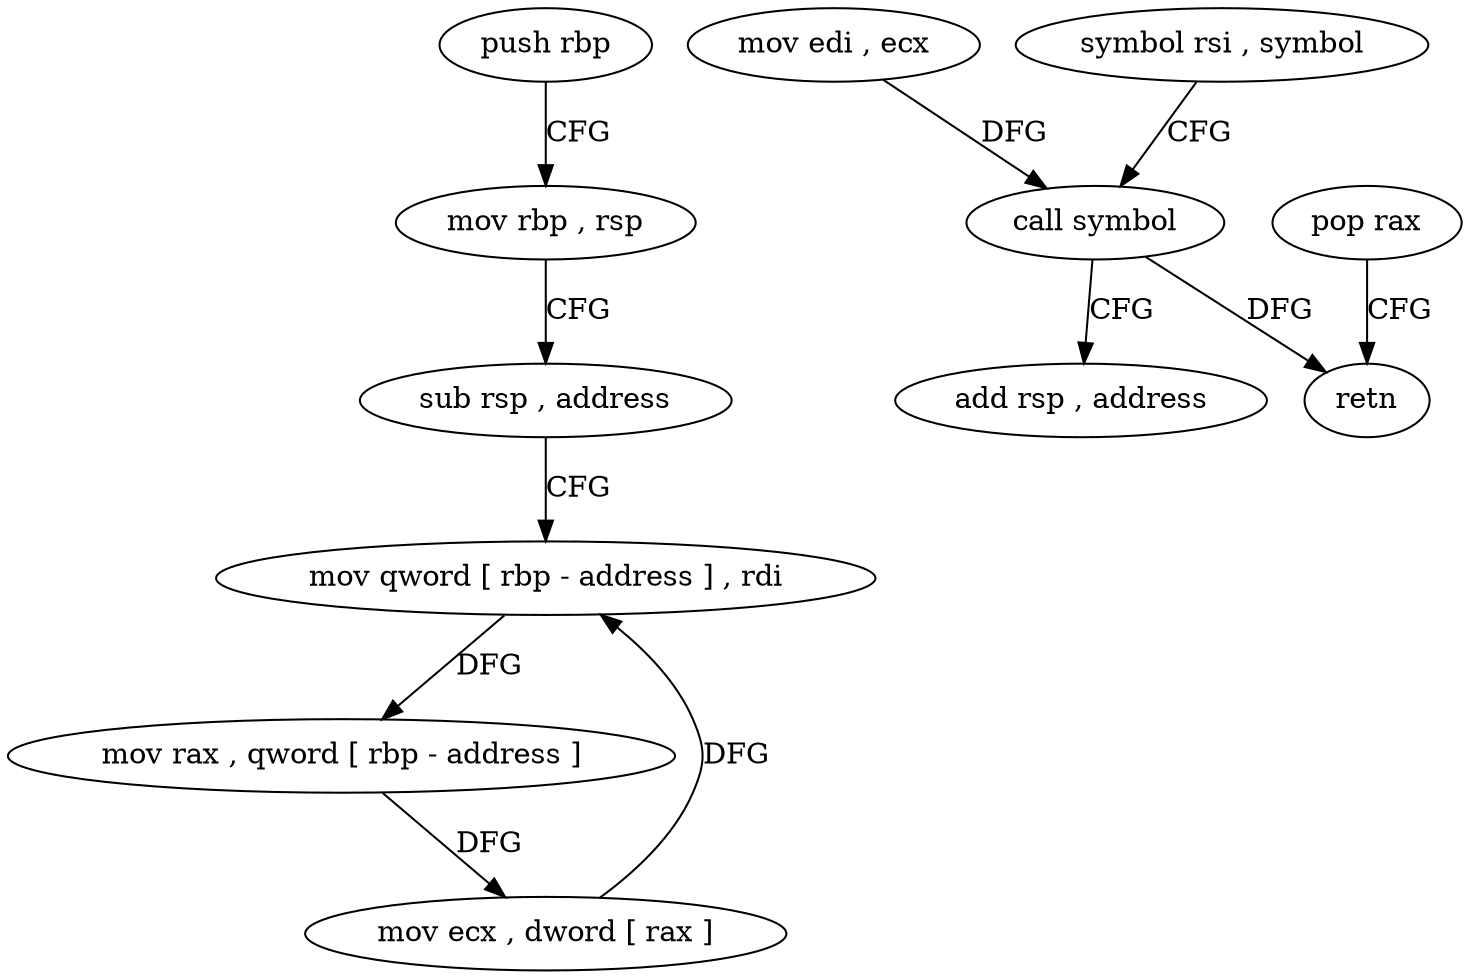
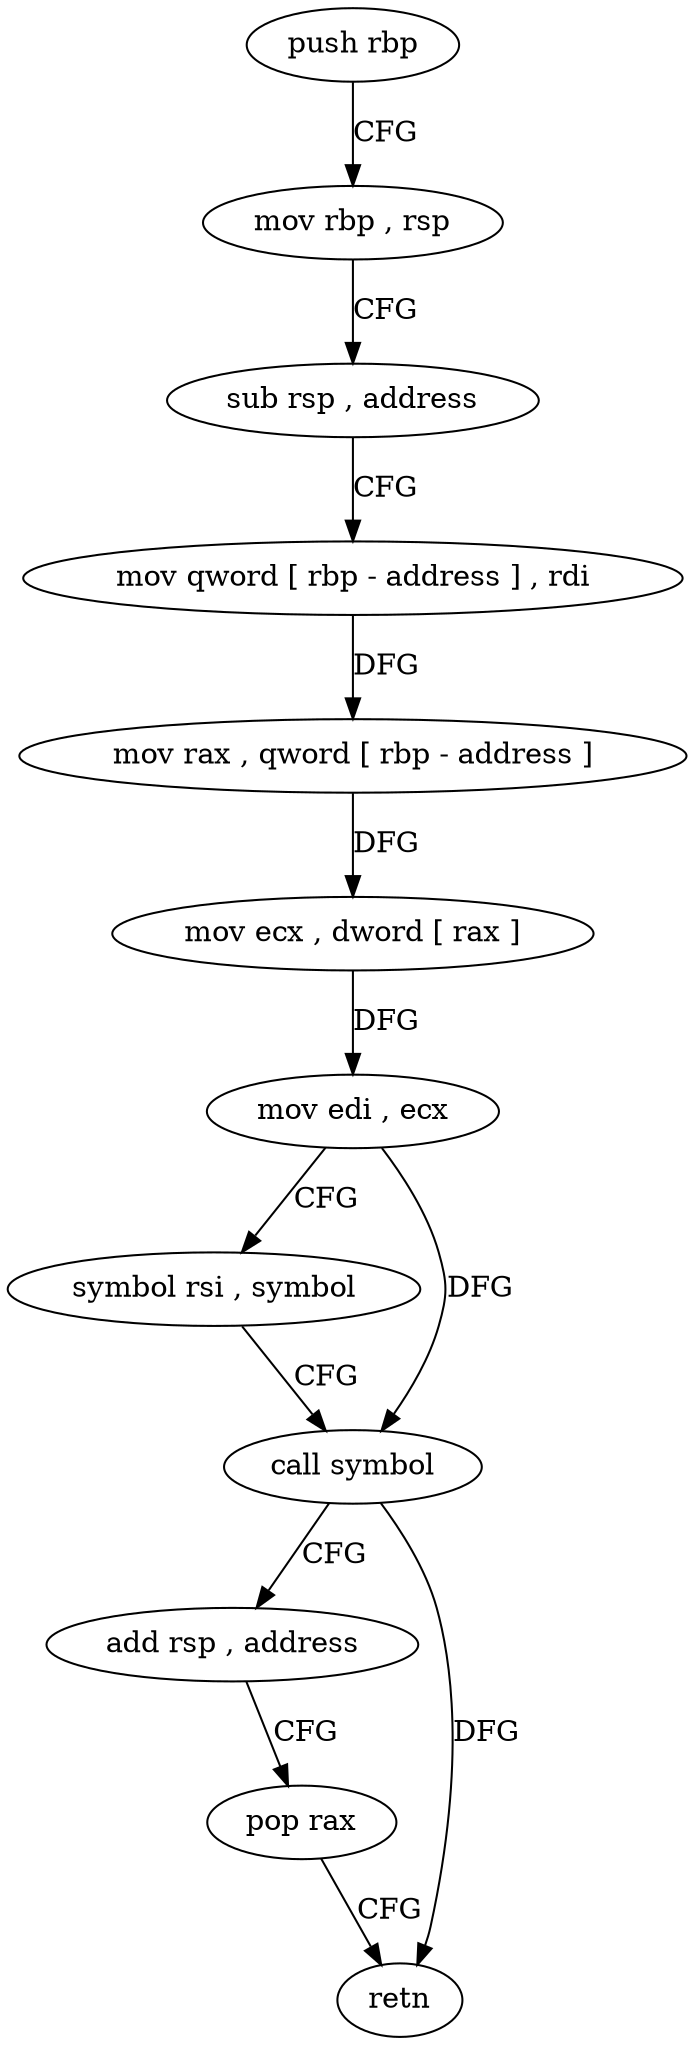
(701, 767) -> (353, 1012)
none -> (290, 1192)
none -> (263, 1724)
